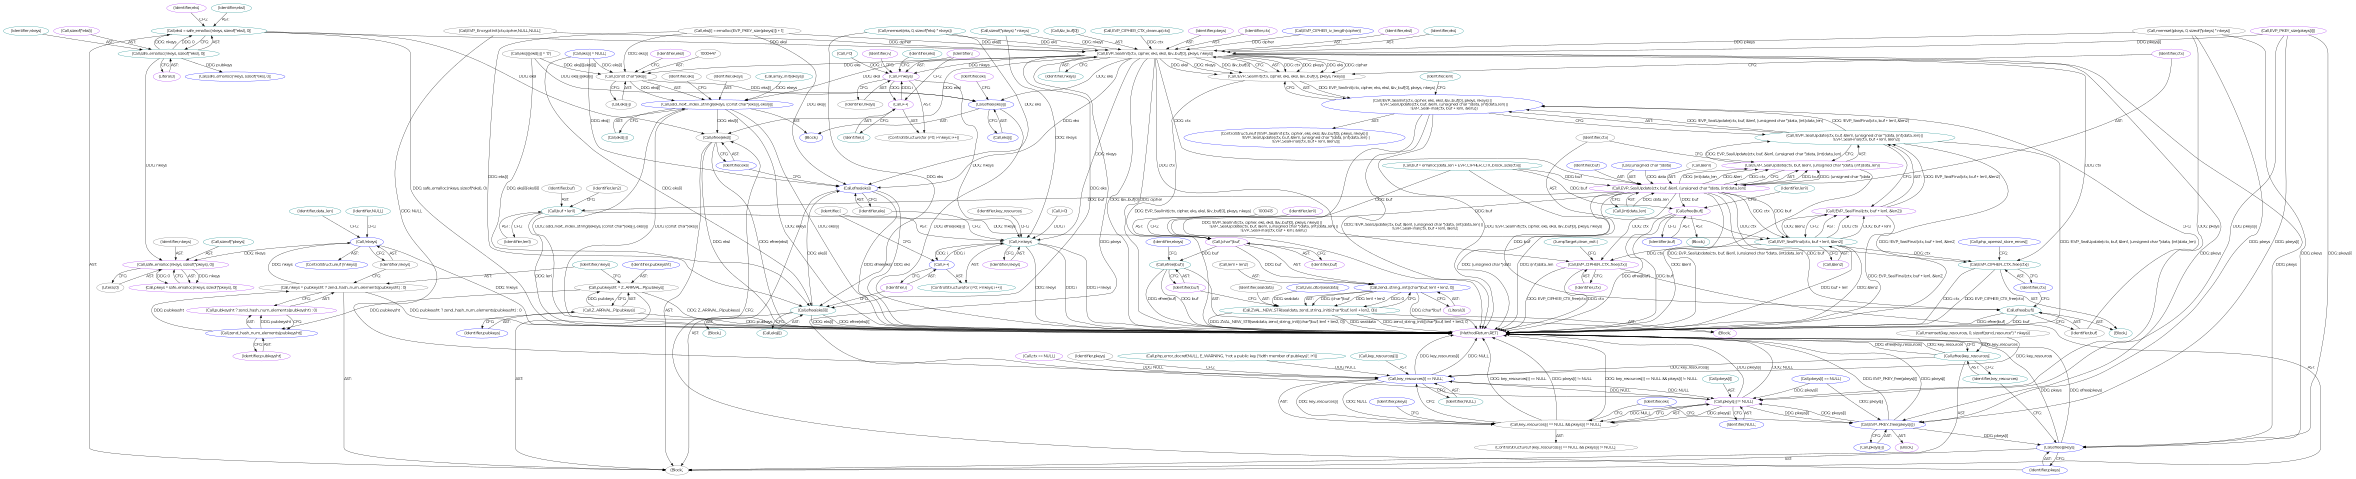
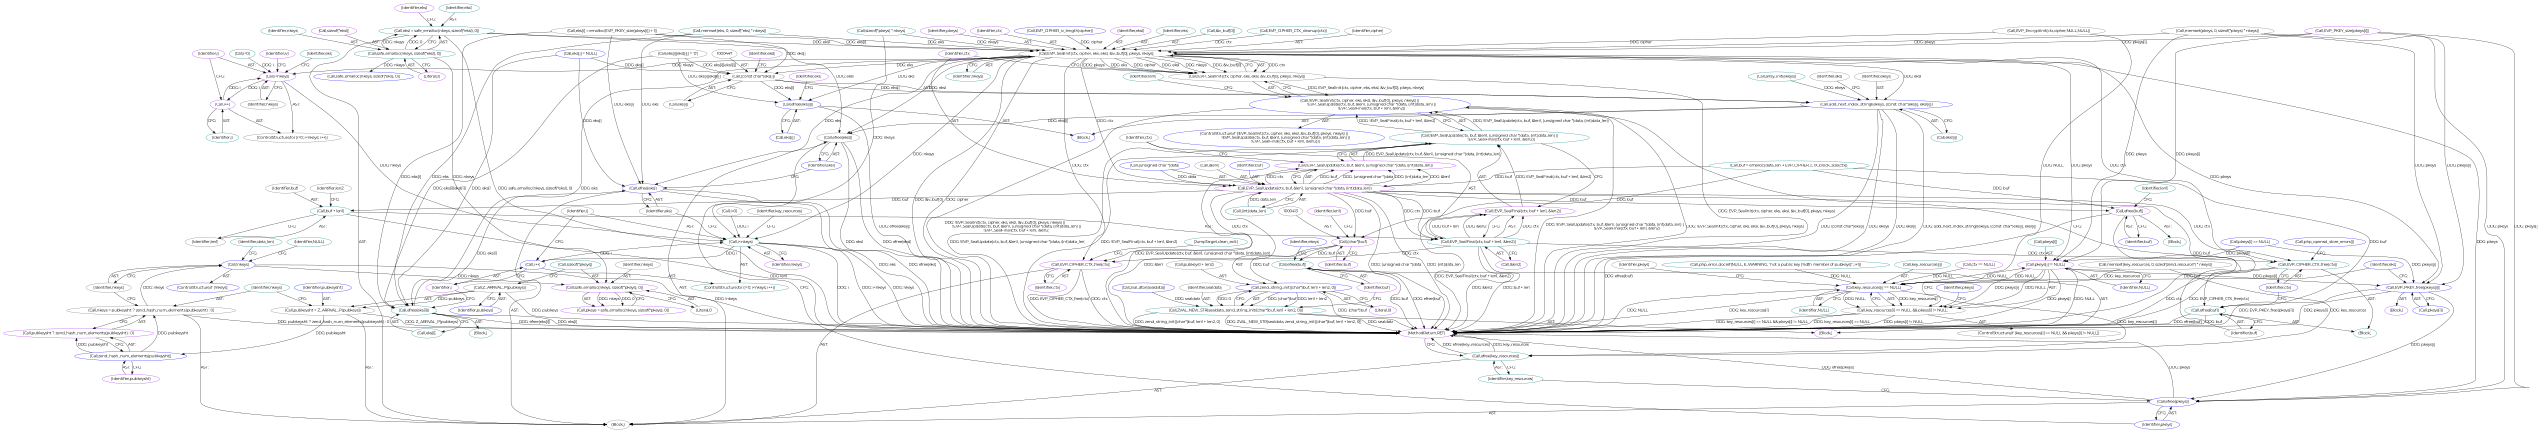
none -> (1368, 31)
(219, 65) -> (394, 65)
(1005, 227) -> (1209, 227)
(1234, 265) -> (1194, 265)
(617, 298) -> (543, 277)
(1693, 365) -> (1946, 348)
(1656, 411) -> none
(1811, 412) -> none
